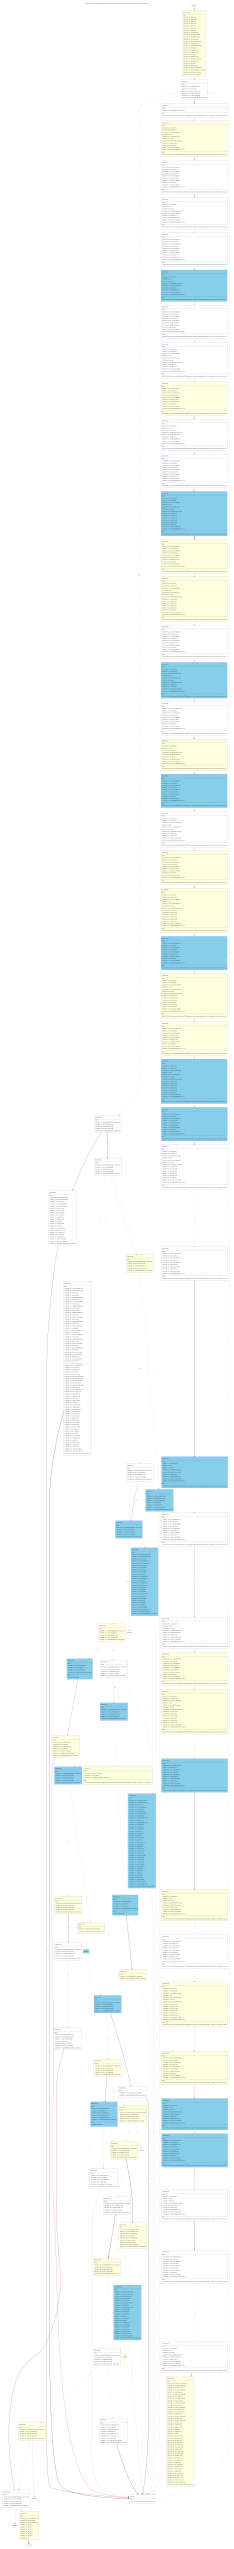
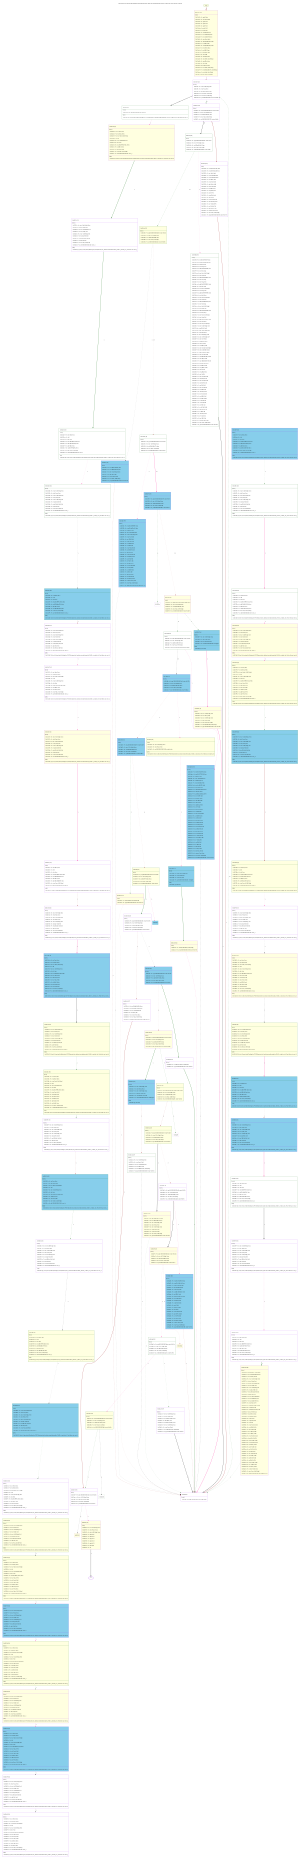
(194, 1124) -> (36, 1792)
(194, 1264) -> none
